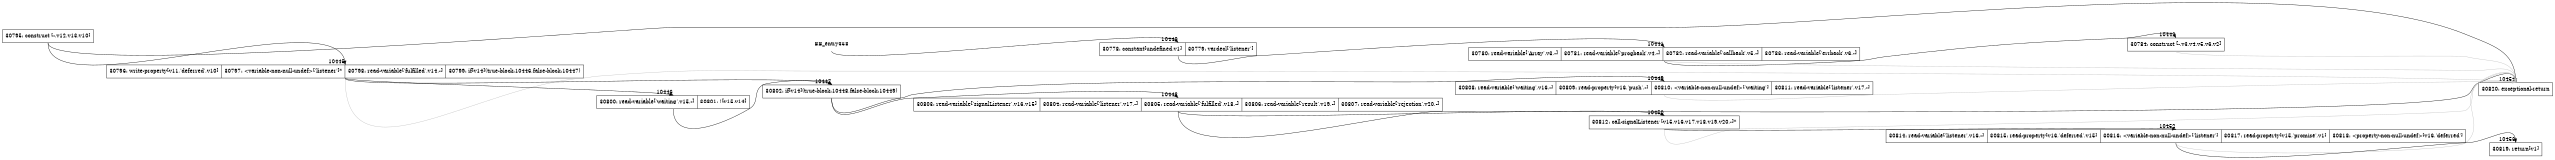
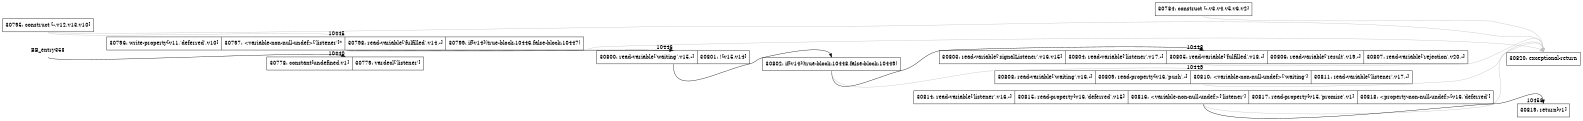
(1293, 27) -> (799, 26)
(1664, 54) -> none
(172, 57) -> (195, 34)
(587, 82) -> none
(1240, 82) -> (1012, 70)
(1845, 112) -> (1379, 65)
(1664, 122) -> none
